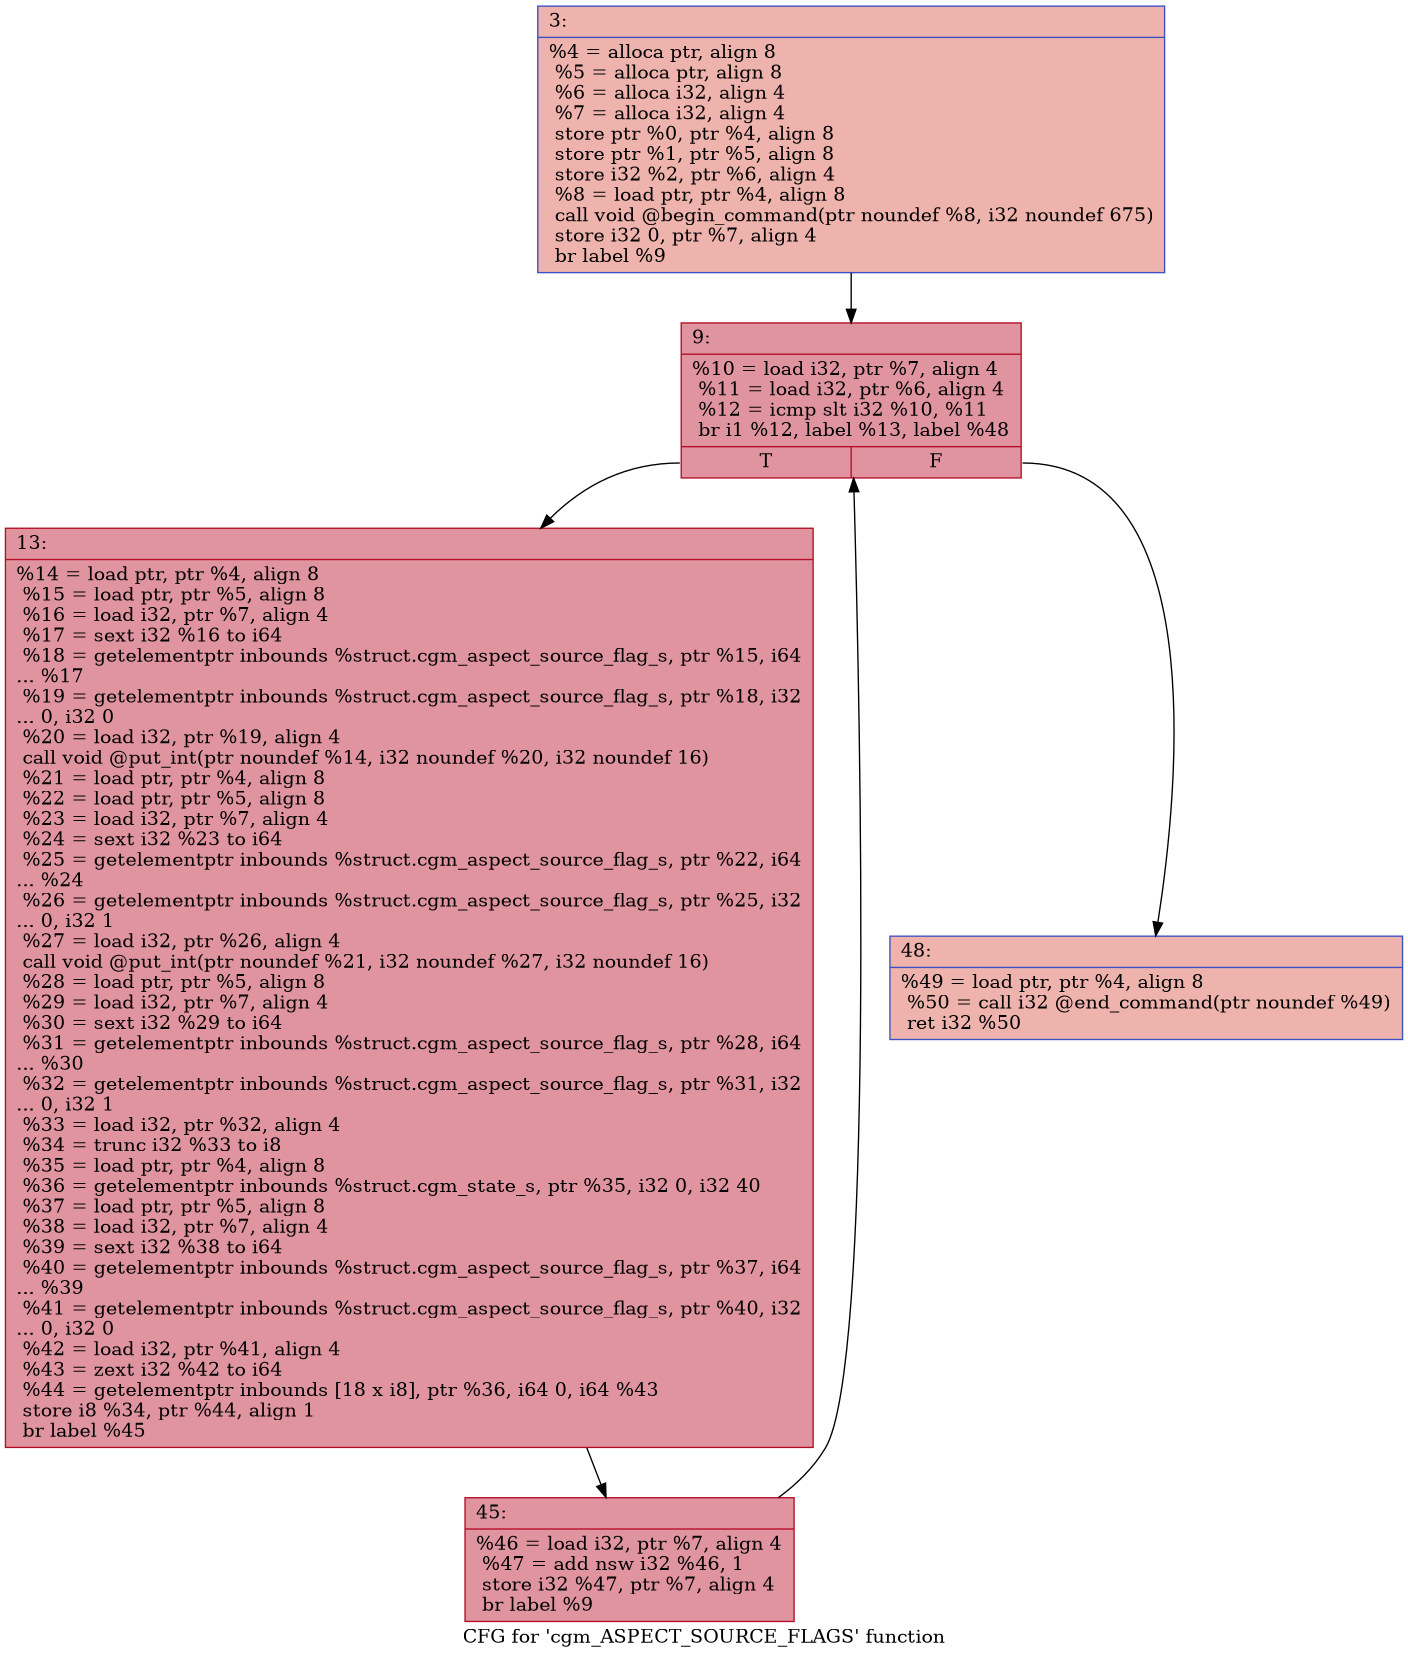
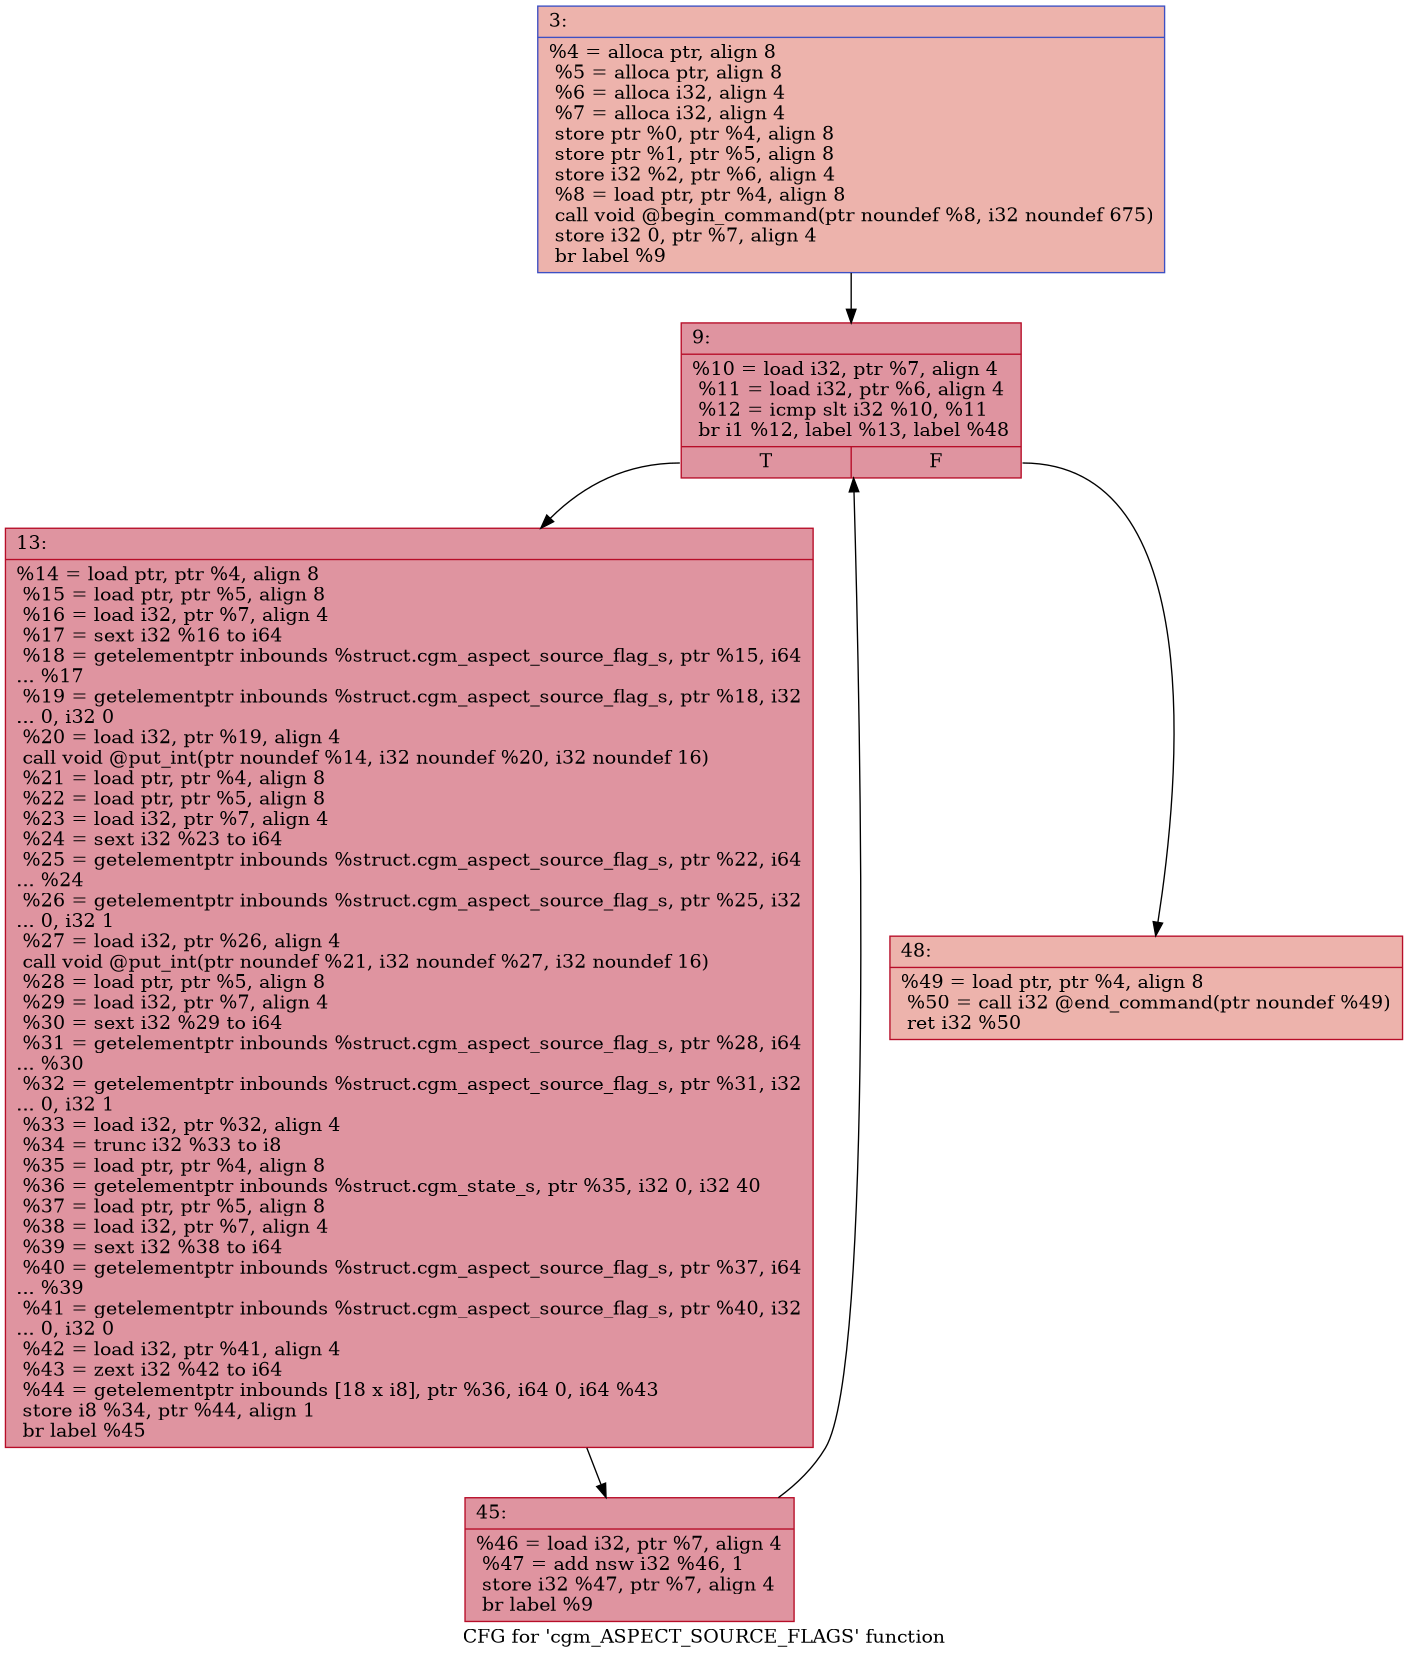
(1146, 988) -> (1146, 988)
